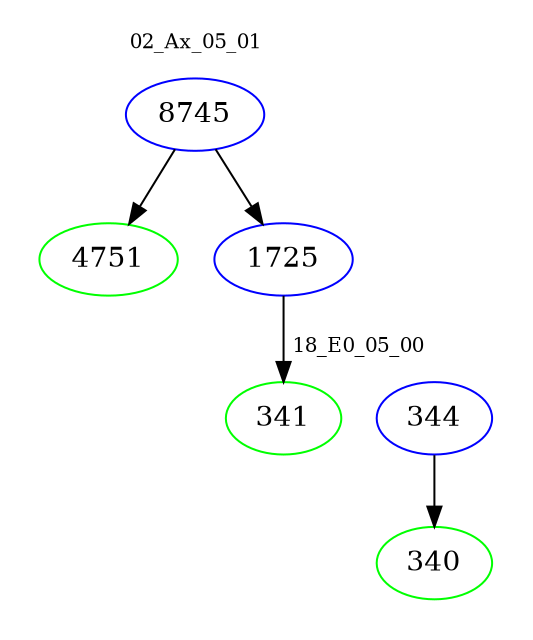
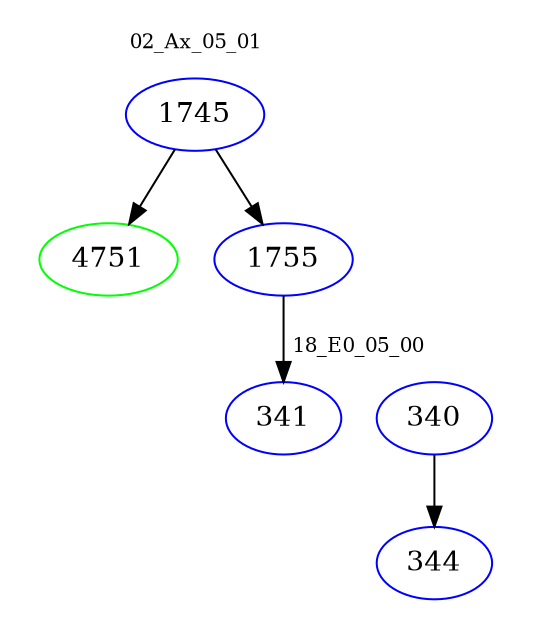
(195, 115) -> (195, 115)
(284, 259) -> (284, 259)
(284, 418) -> (284, 418)
(434, 481) -> (434, 481)
(434, 563) -> (434, 418)
